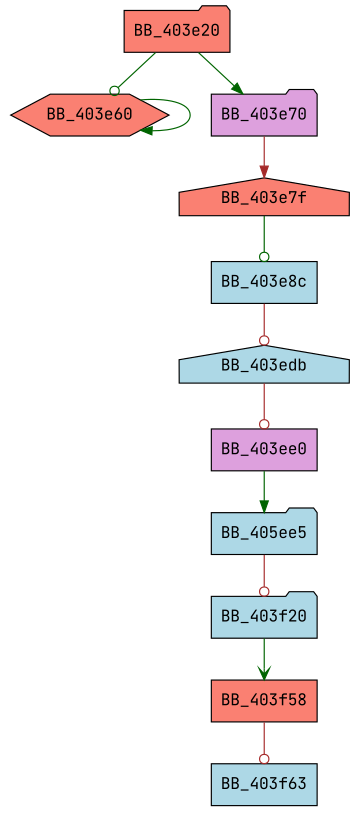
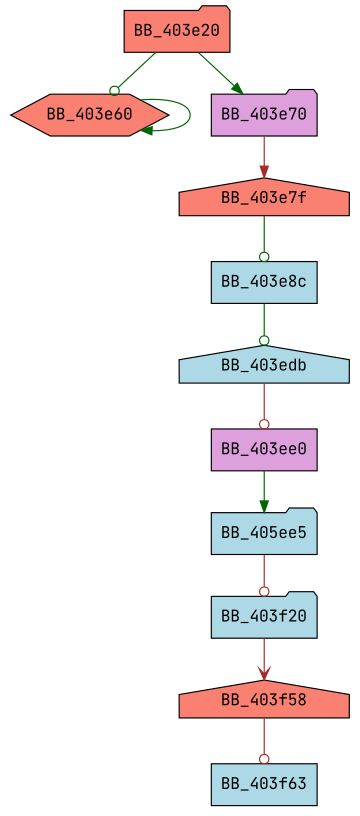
(264, 320) -> (264, 320)
(264, 653) -> (264, 653)
(264, 701) -> (264, 701)
